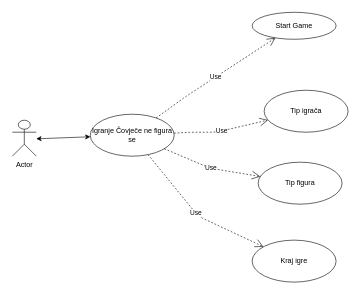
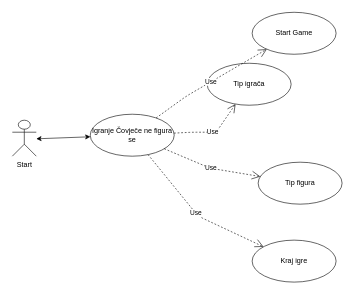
(294, 26) -> (294, 33)
(306, 111) -> (249, 84)
(25, 165) -> (25, 165)
